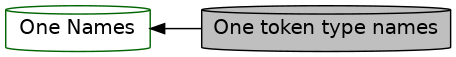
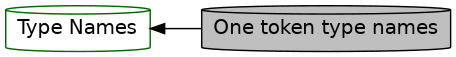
(78, 29) -> (78, 29)
